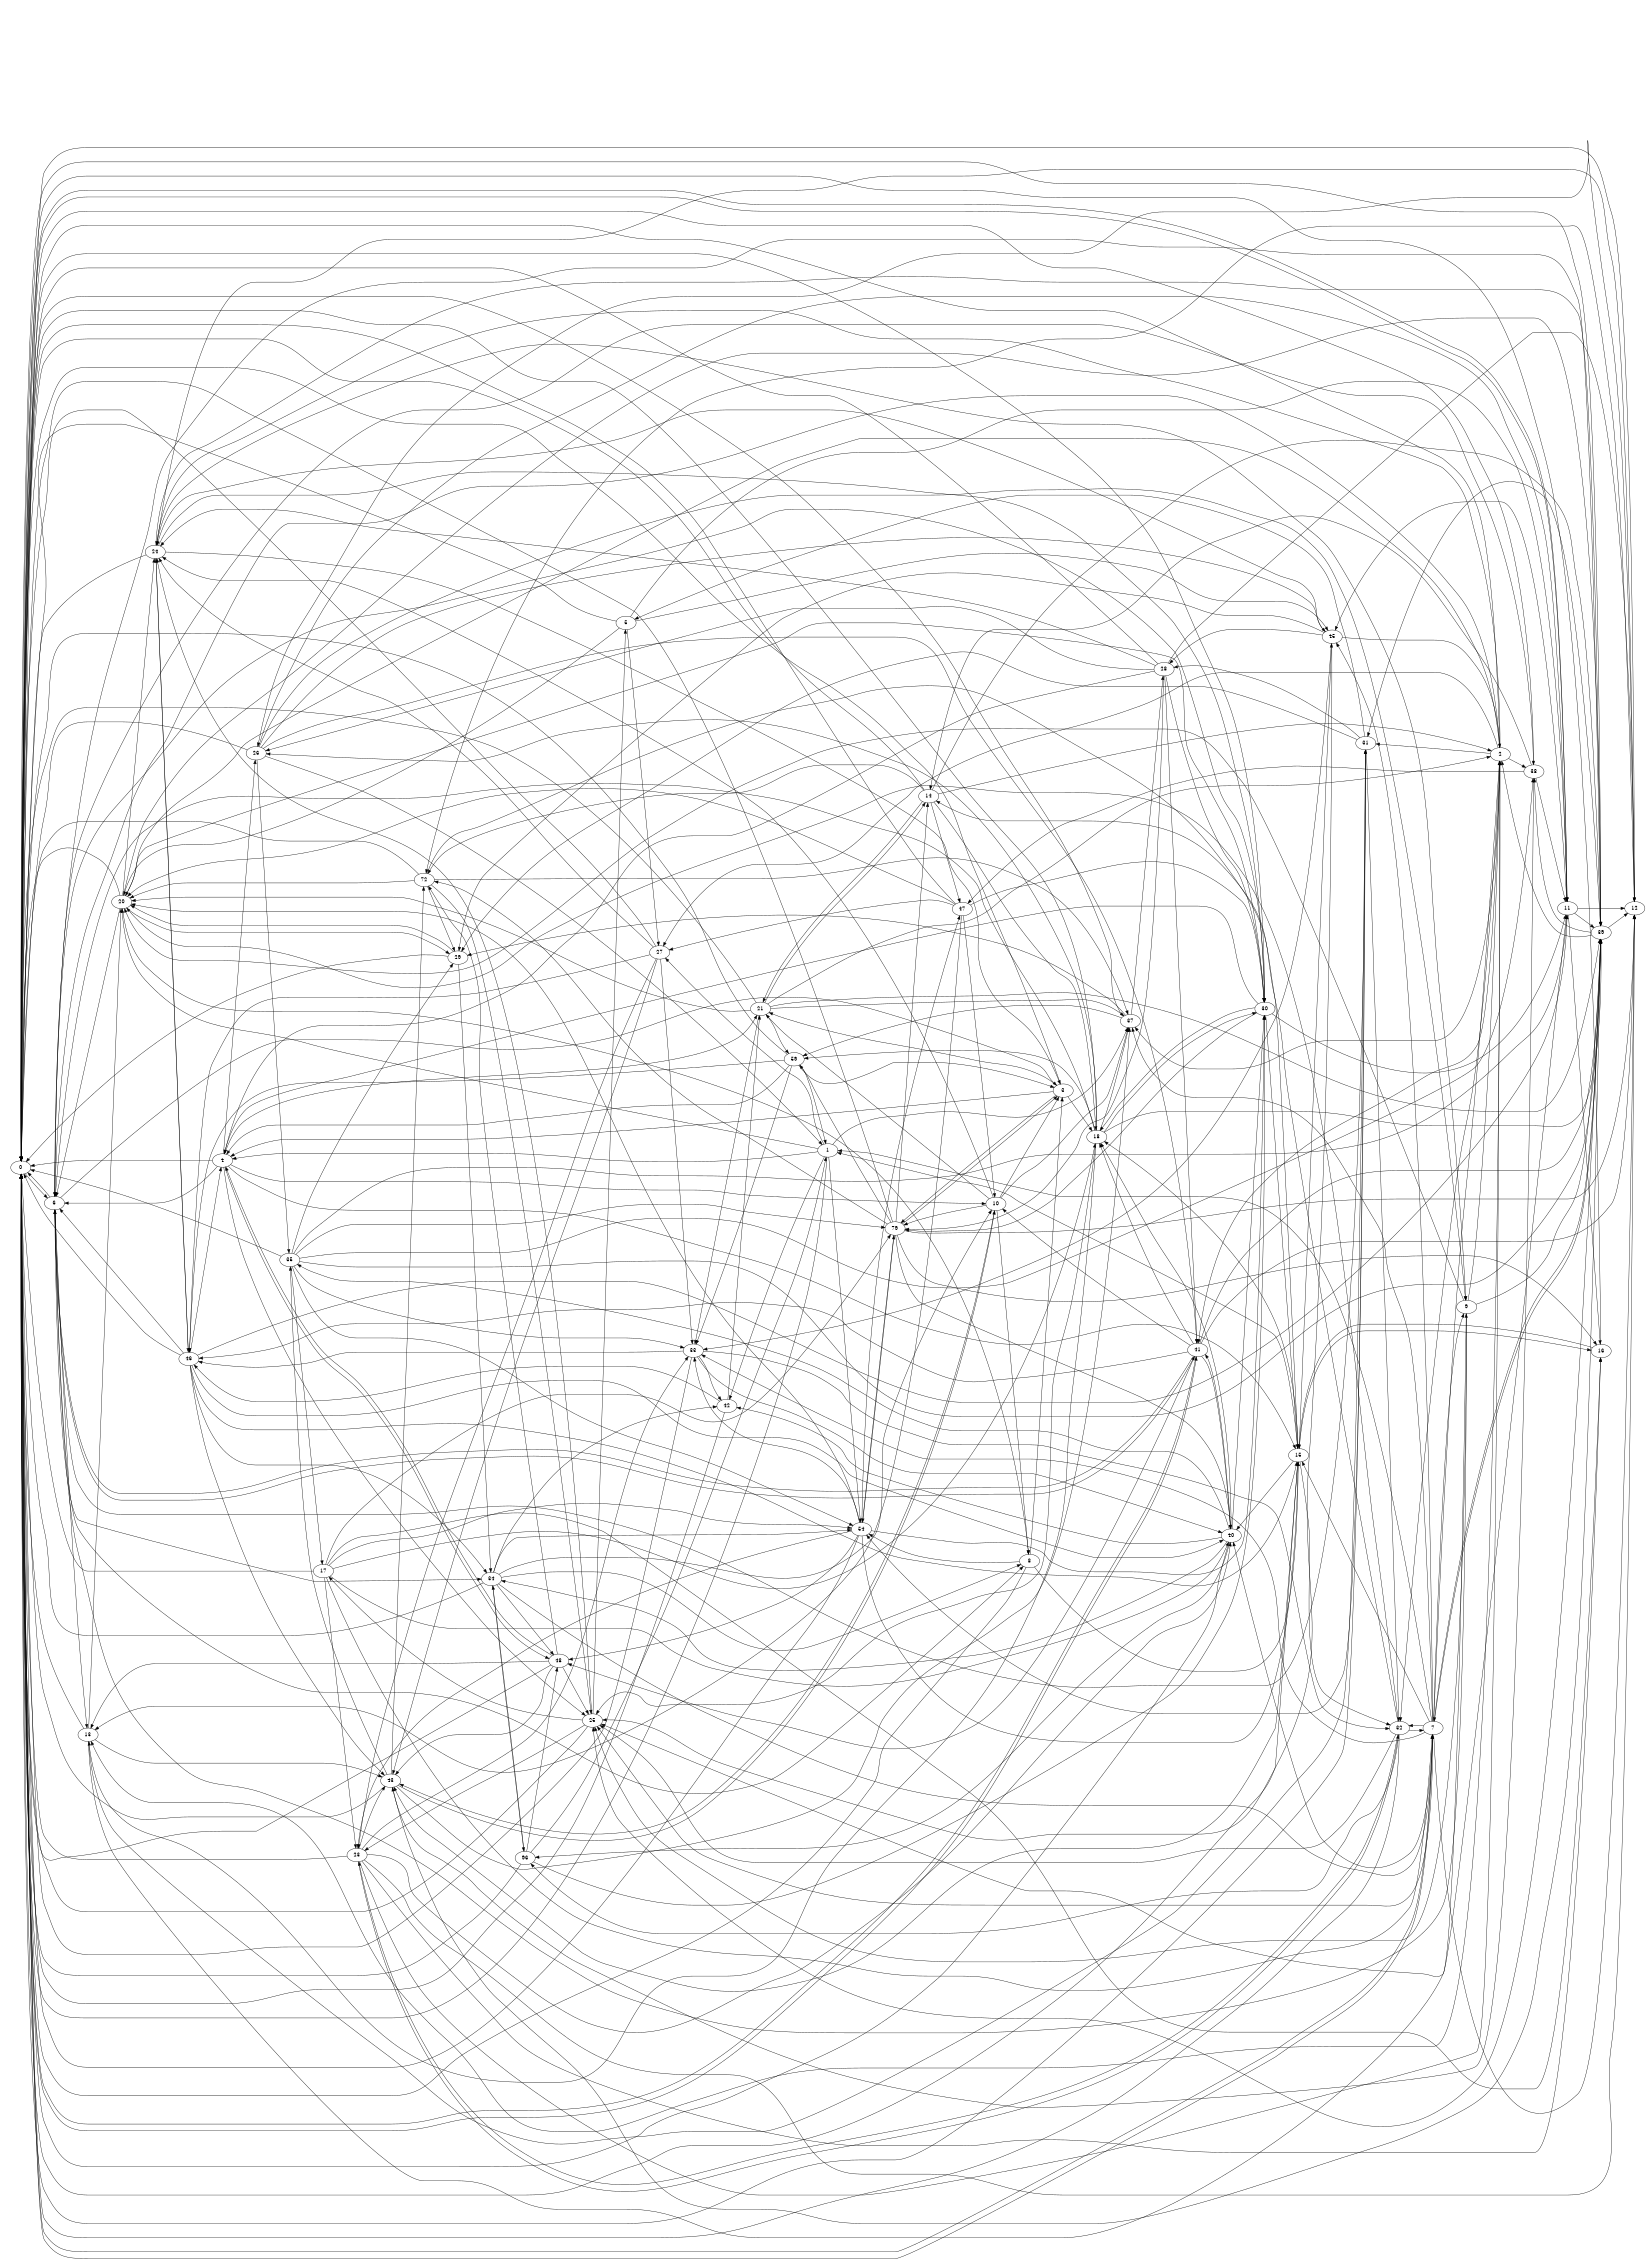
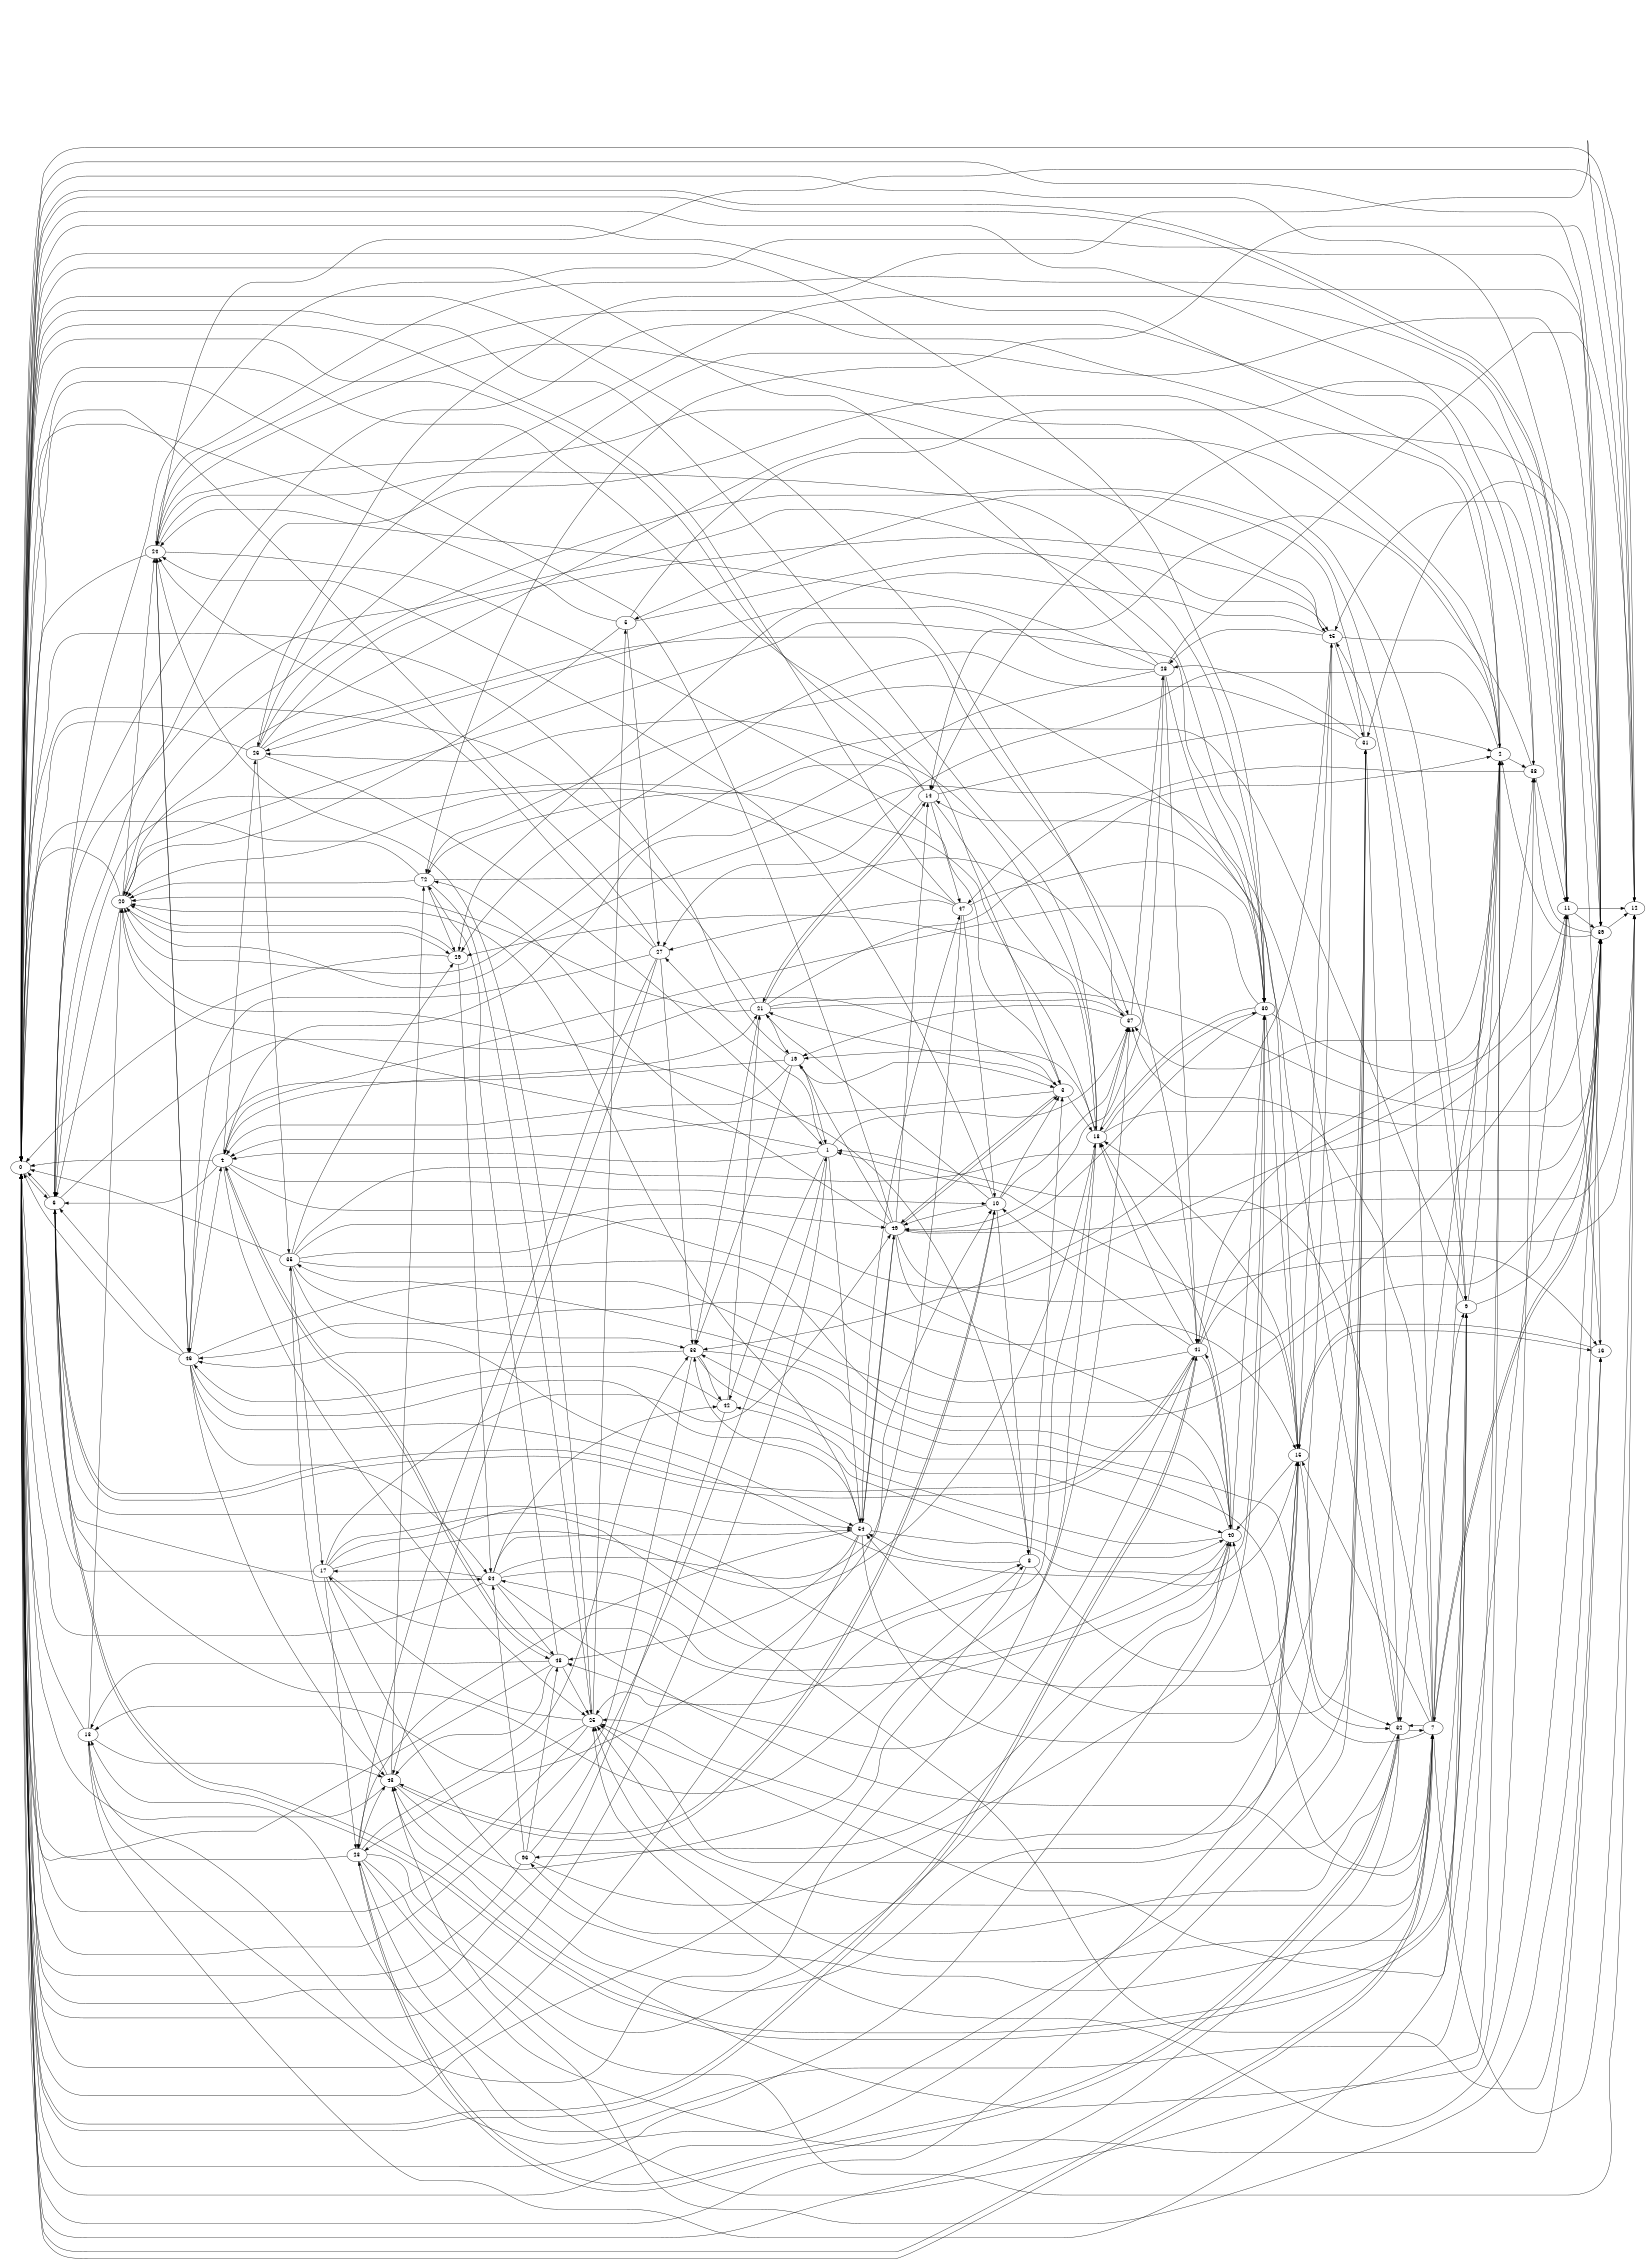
(1388, 444) -> (1392, 437)
(1435, 749) -> (1348, 688)
(794, 1059) -> (794, 1059)
(895, 1229) -> (895, 1229)
(72, 1532) -> (796, 2039)
(508, 1717) -> (410, 1571)
